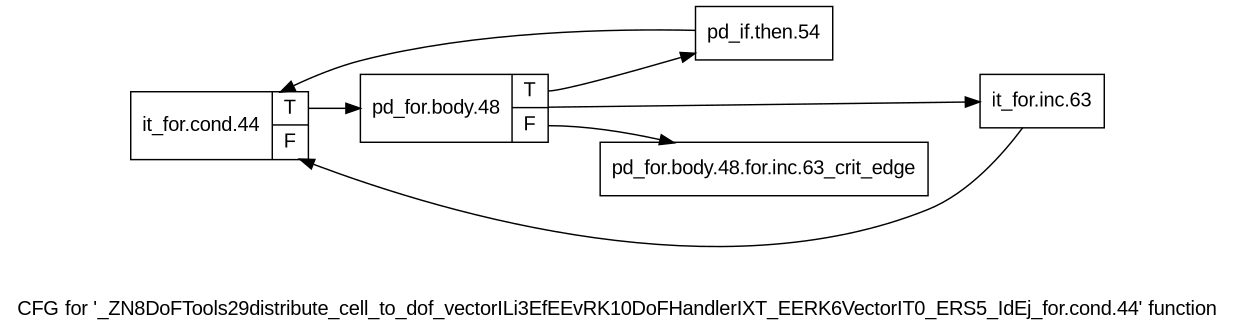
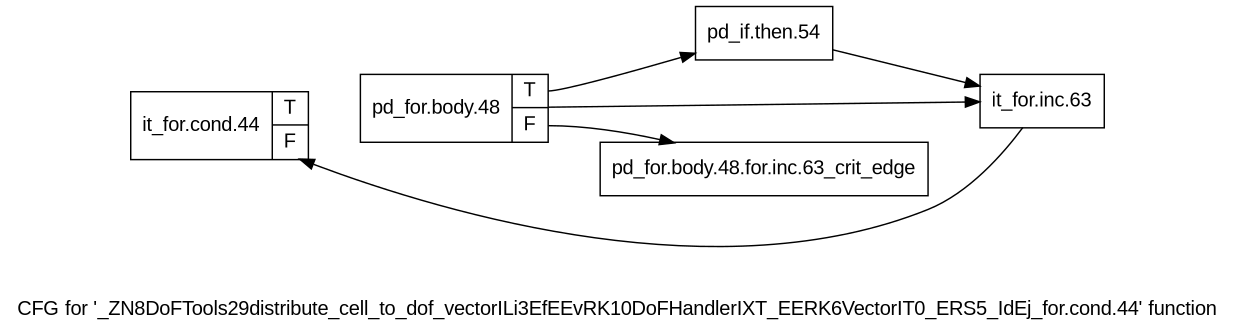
(491, 38) -> (899, 66)
(327, 108) -> none
